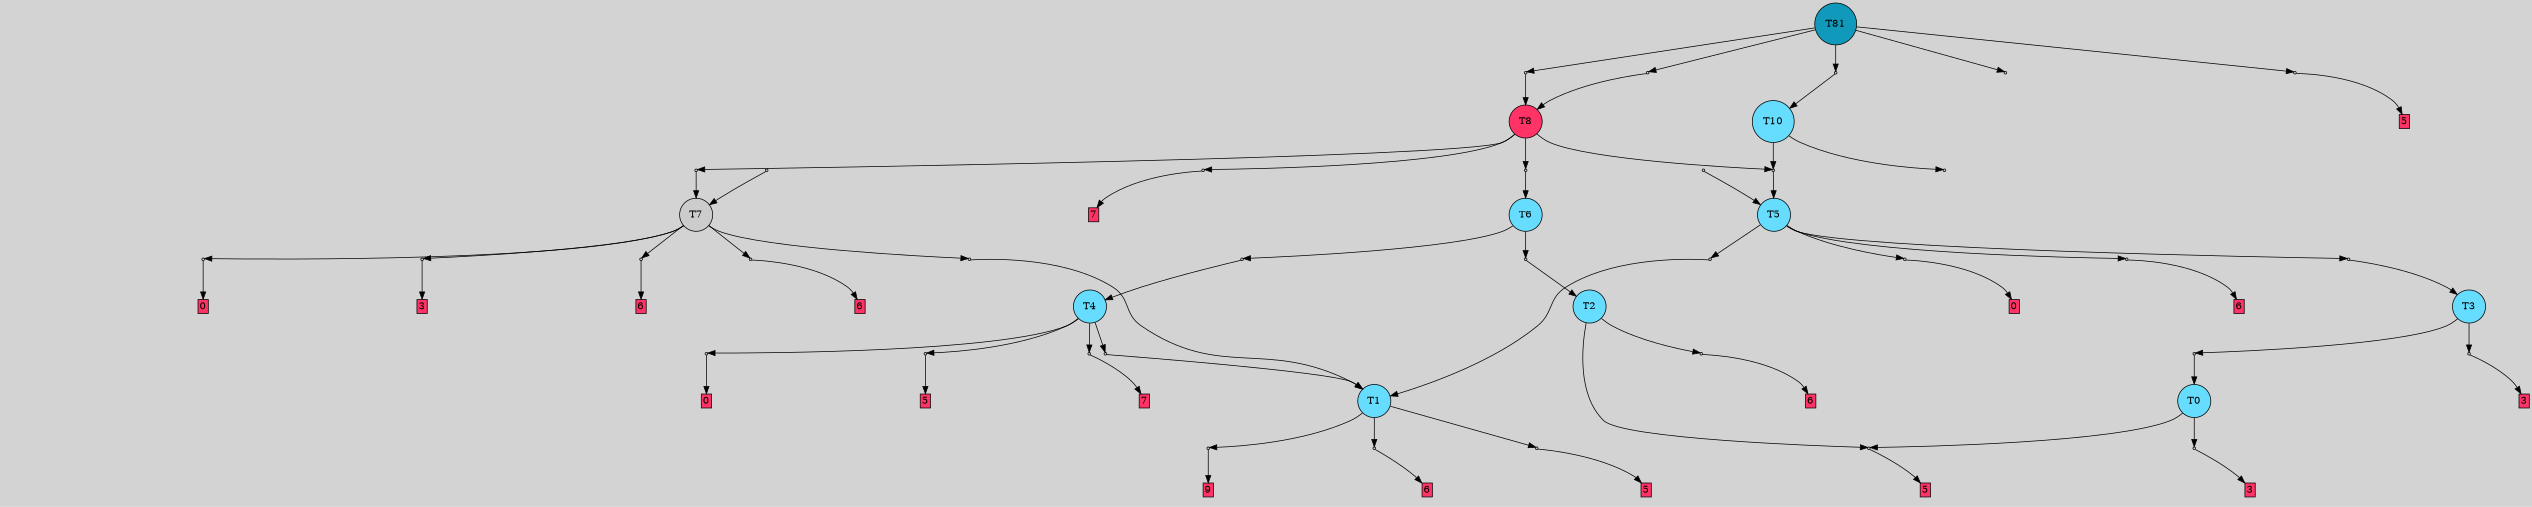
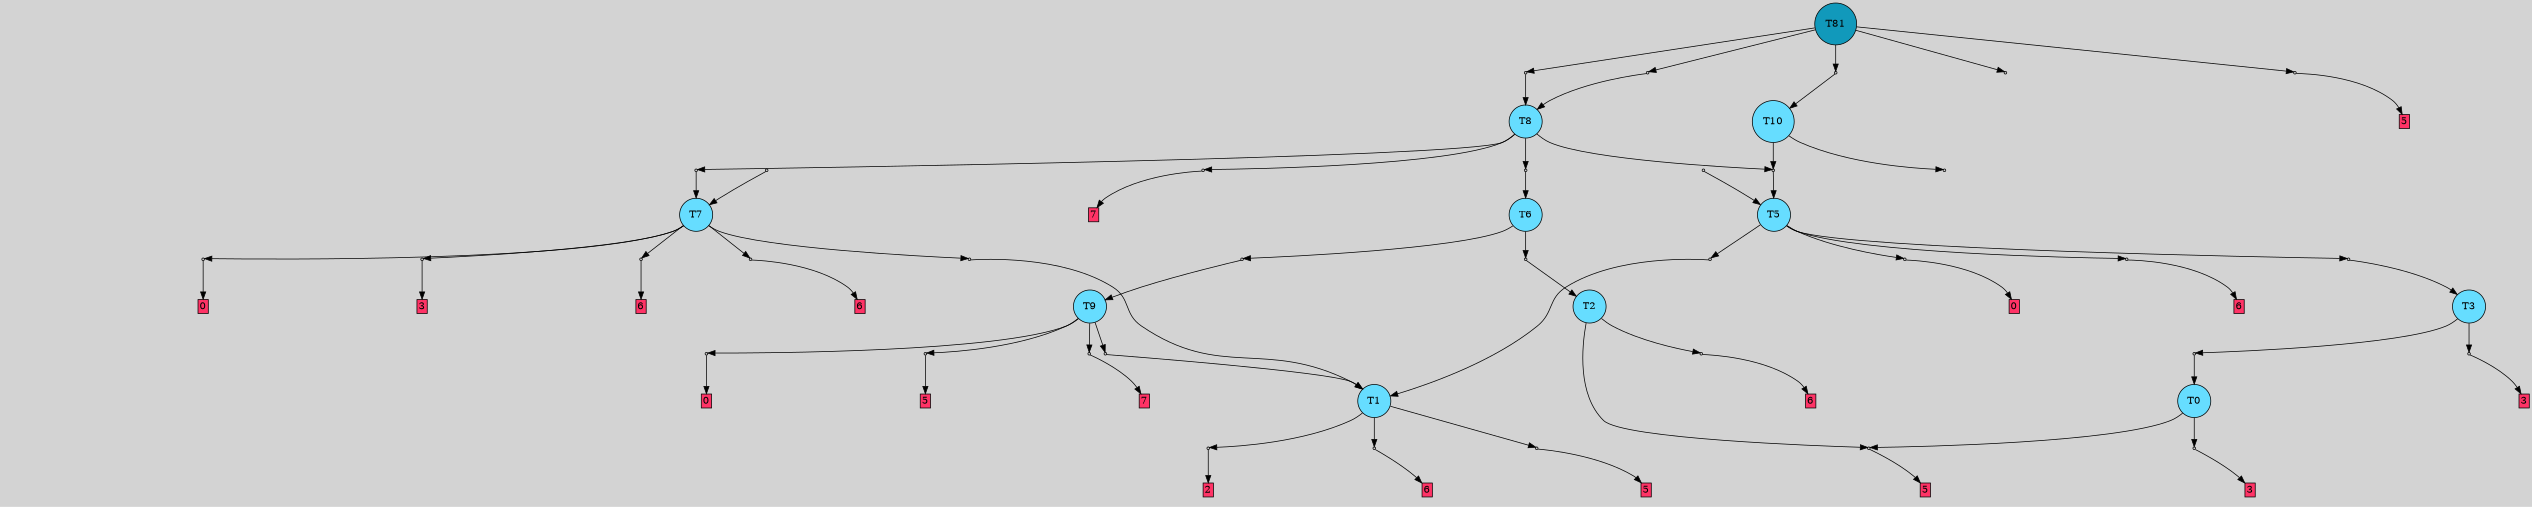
(1526, 122) -> (1526, 122)
(696, 215) -> (696, 215)
(1090, 307) -> (1090, 307)
(1208, 490) -> (1208, 490)
